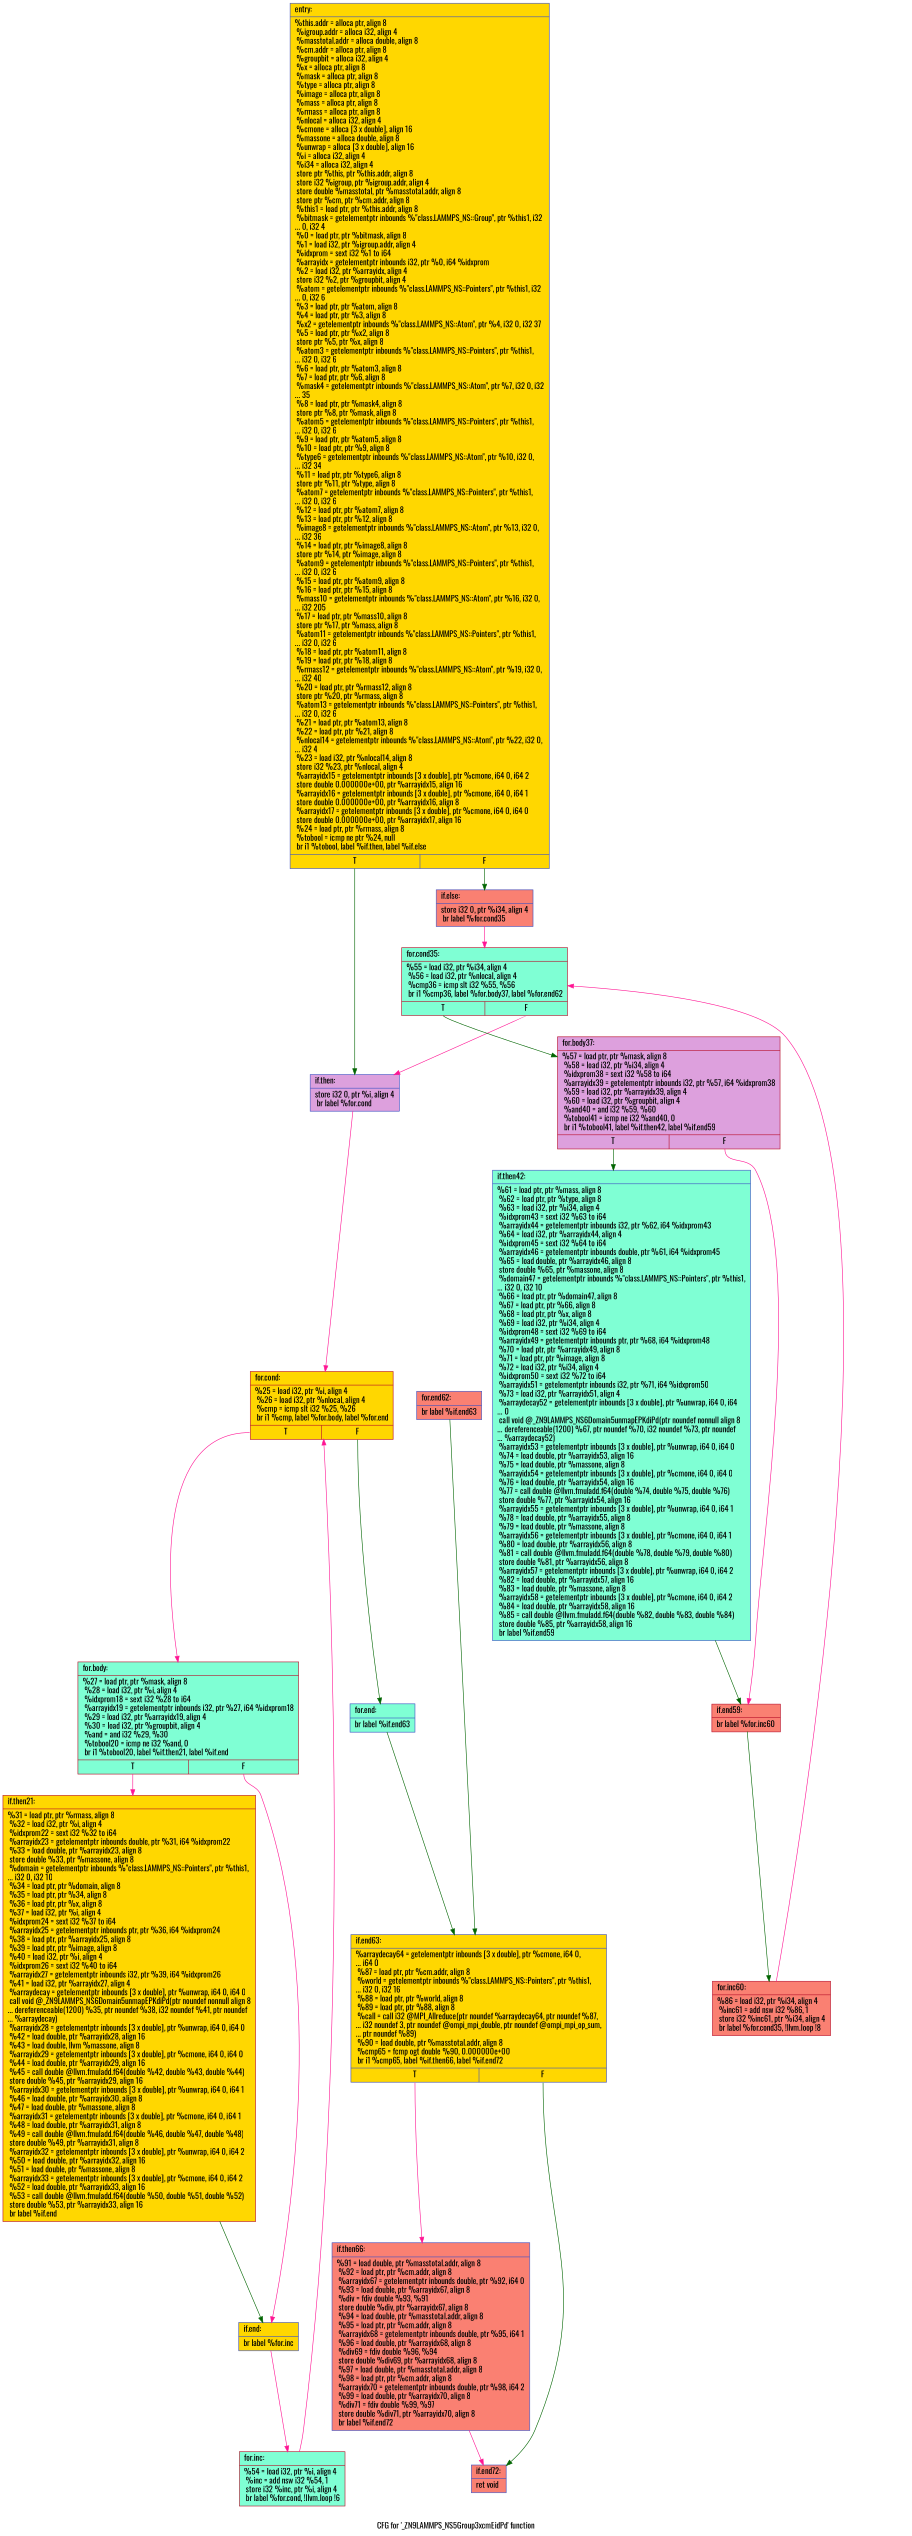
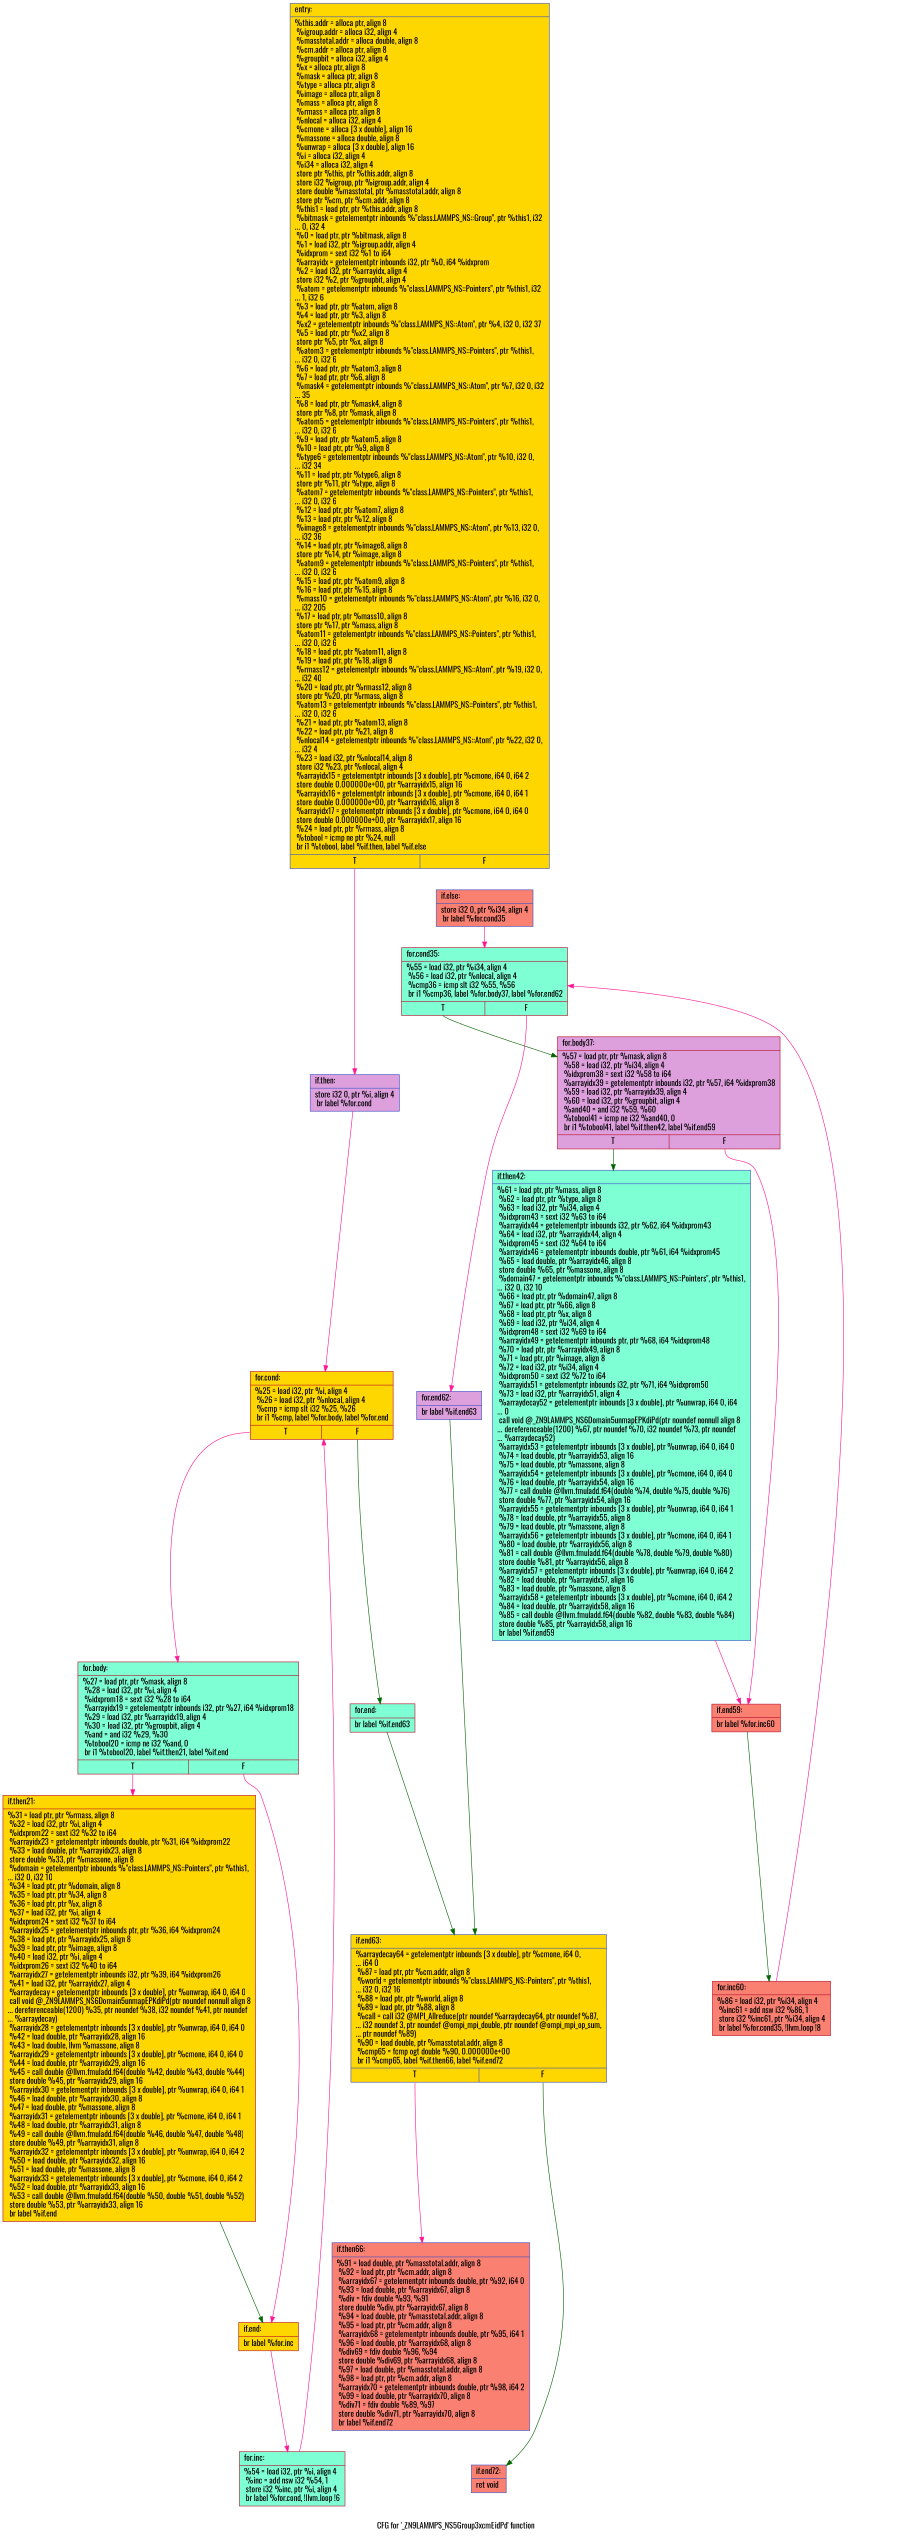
(310, 298) -> (309, 298)
(485, 876) -> none
(355, 969) -> (355, 969)
(463, 1044) -> (481, 1198)
(449, 1405) -> (449, 1405)
(727, 1670) -> (727, 1670)
(382, 1718) -> (382, 1718)
(269, 2337) -> (269, 2337)
(386, 2405) -> (386, 2405)
(475, 2445) -> none
